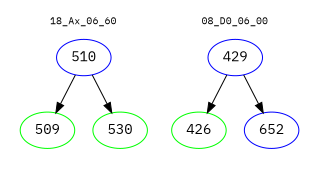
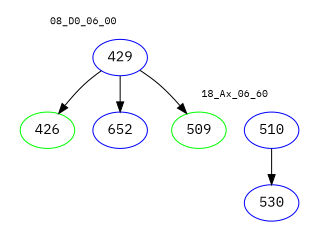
(68, 89) -> (170, 95)
(120, 130) -> (272, 203)
